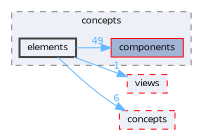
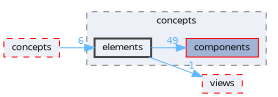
(86, 83) -> (72, 48)
